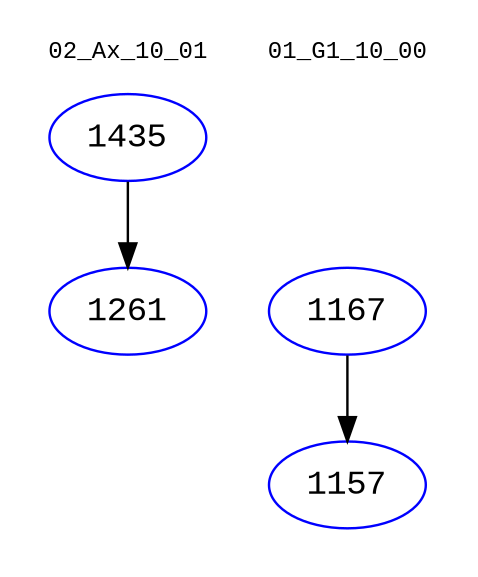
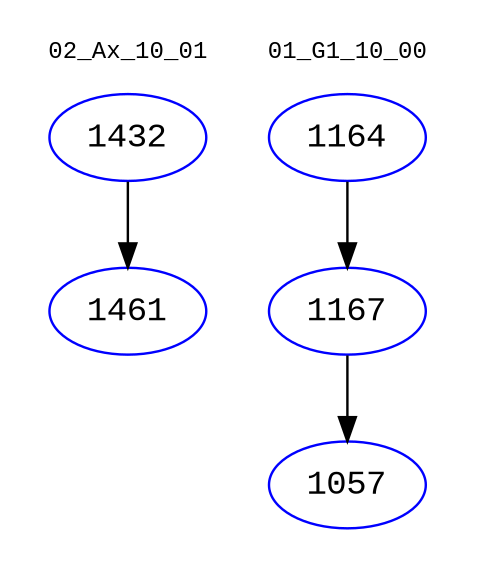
(128, 138) -> (128, 138)
none -> (347, 138)
(128, 311) -> (128, 311)
(347, 485) -> (347, 485)
